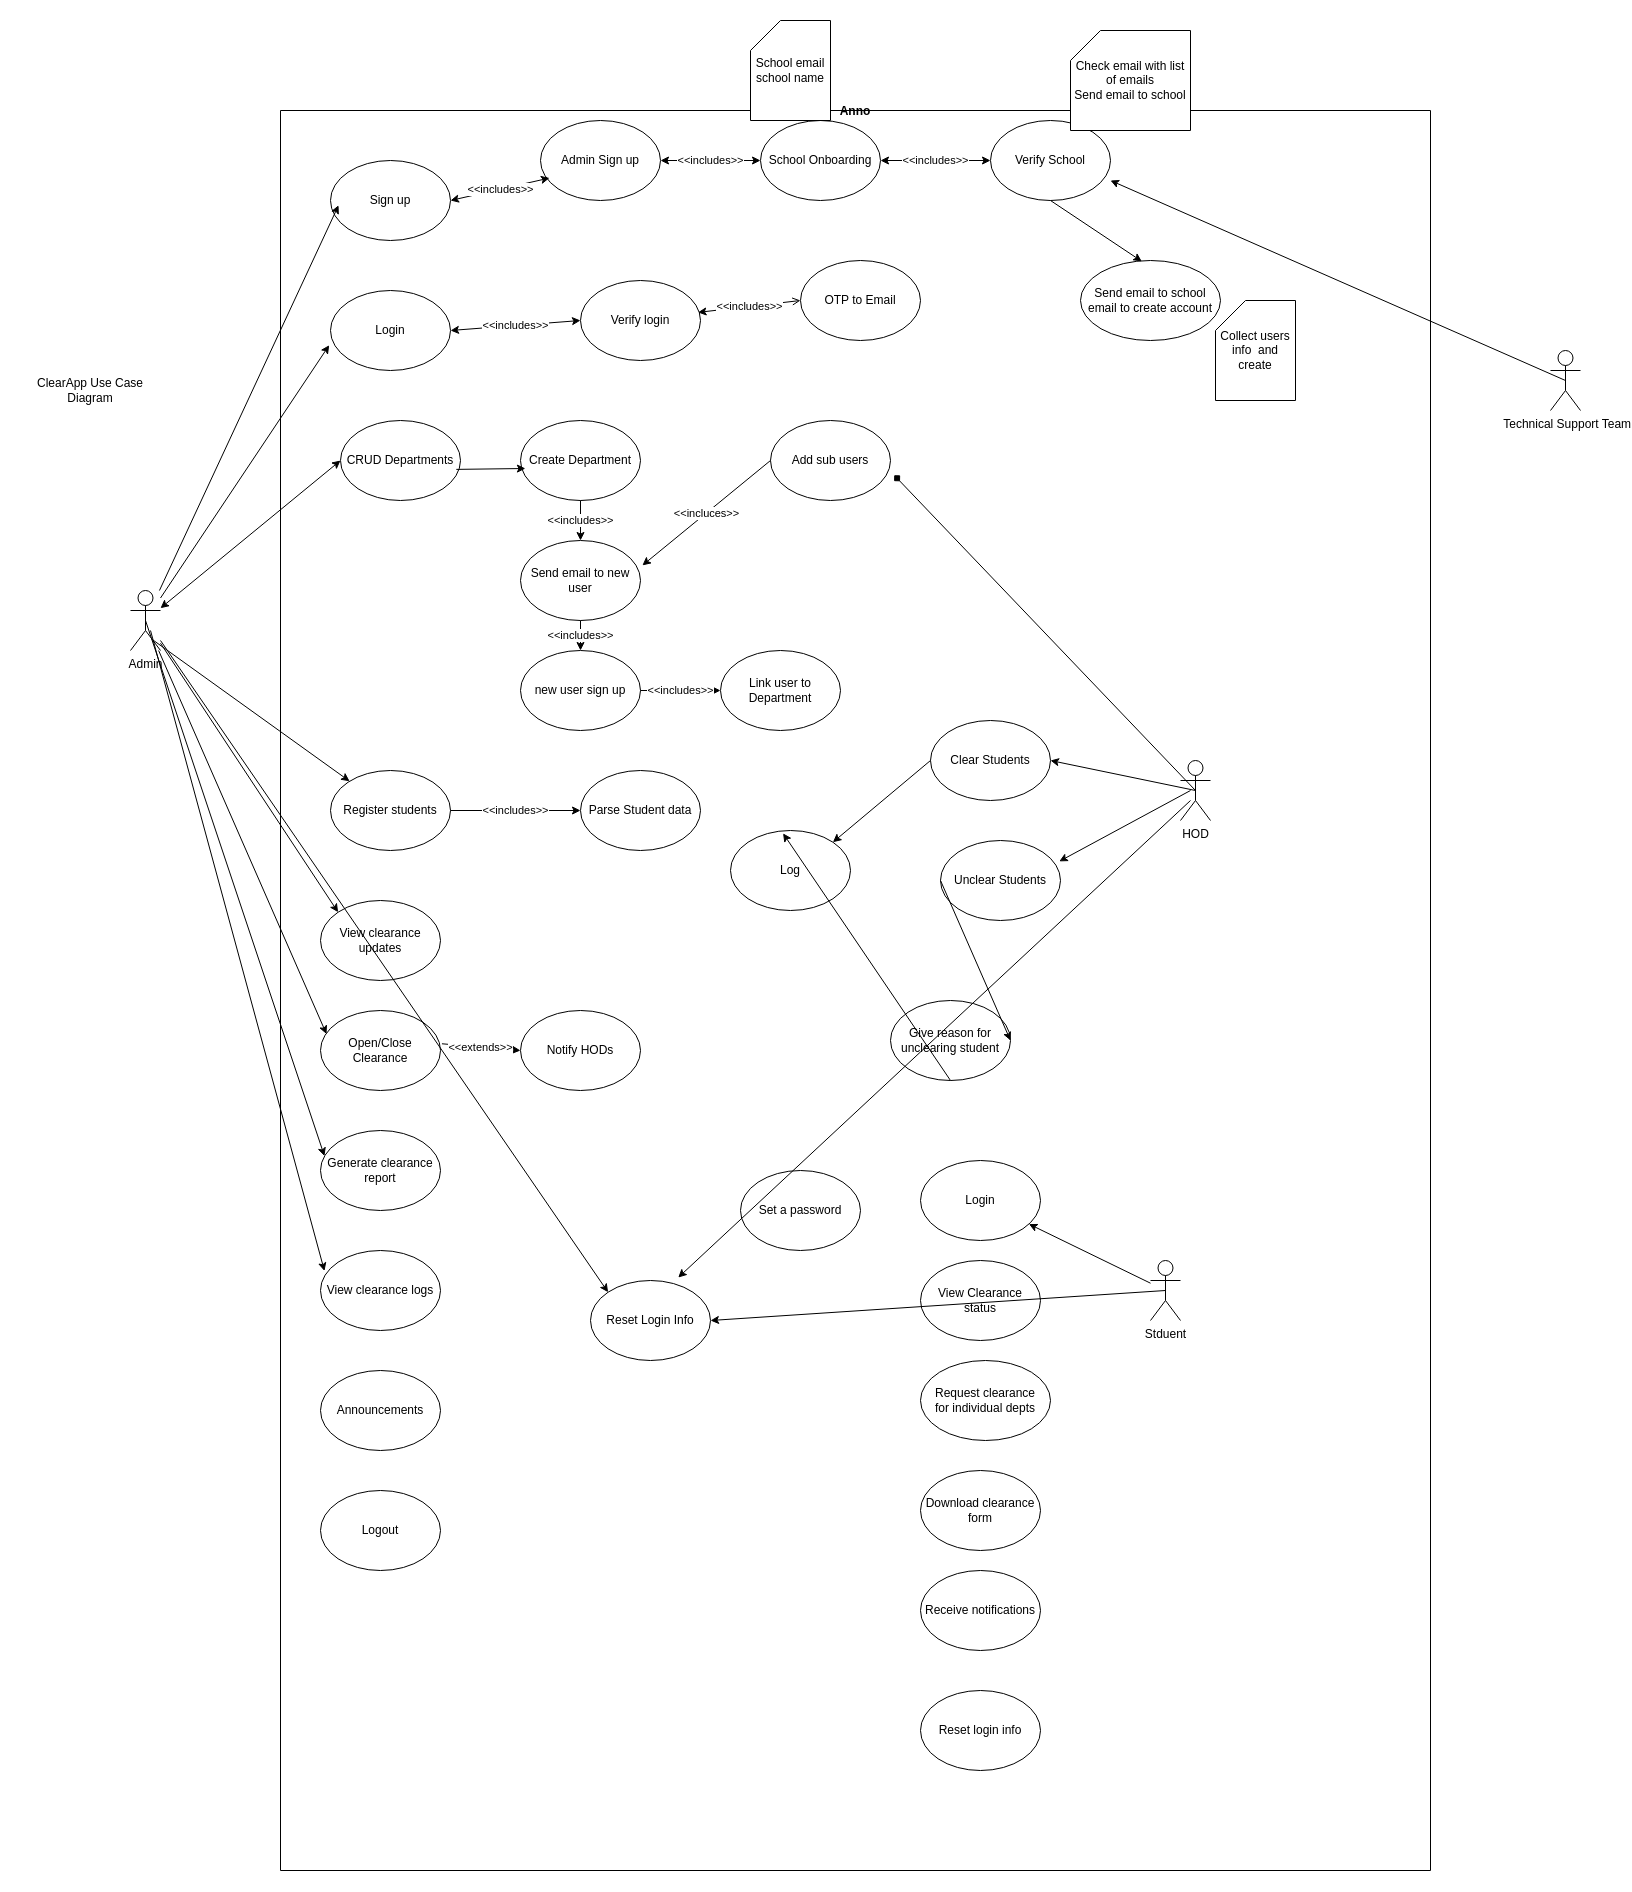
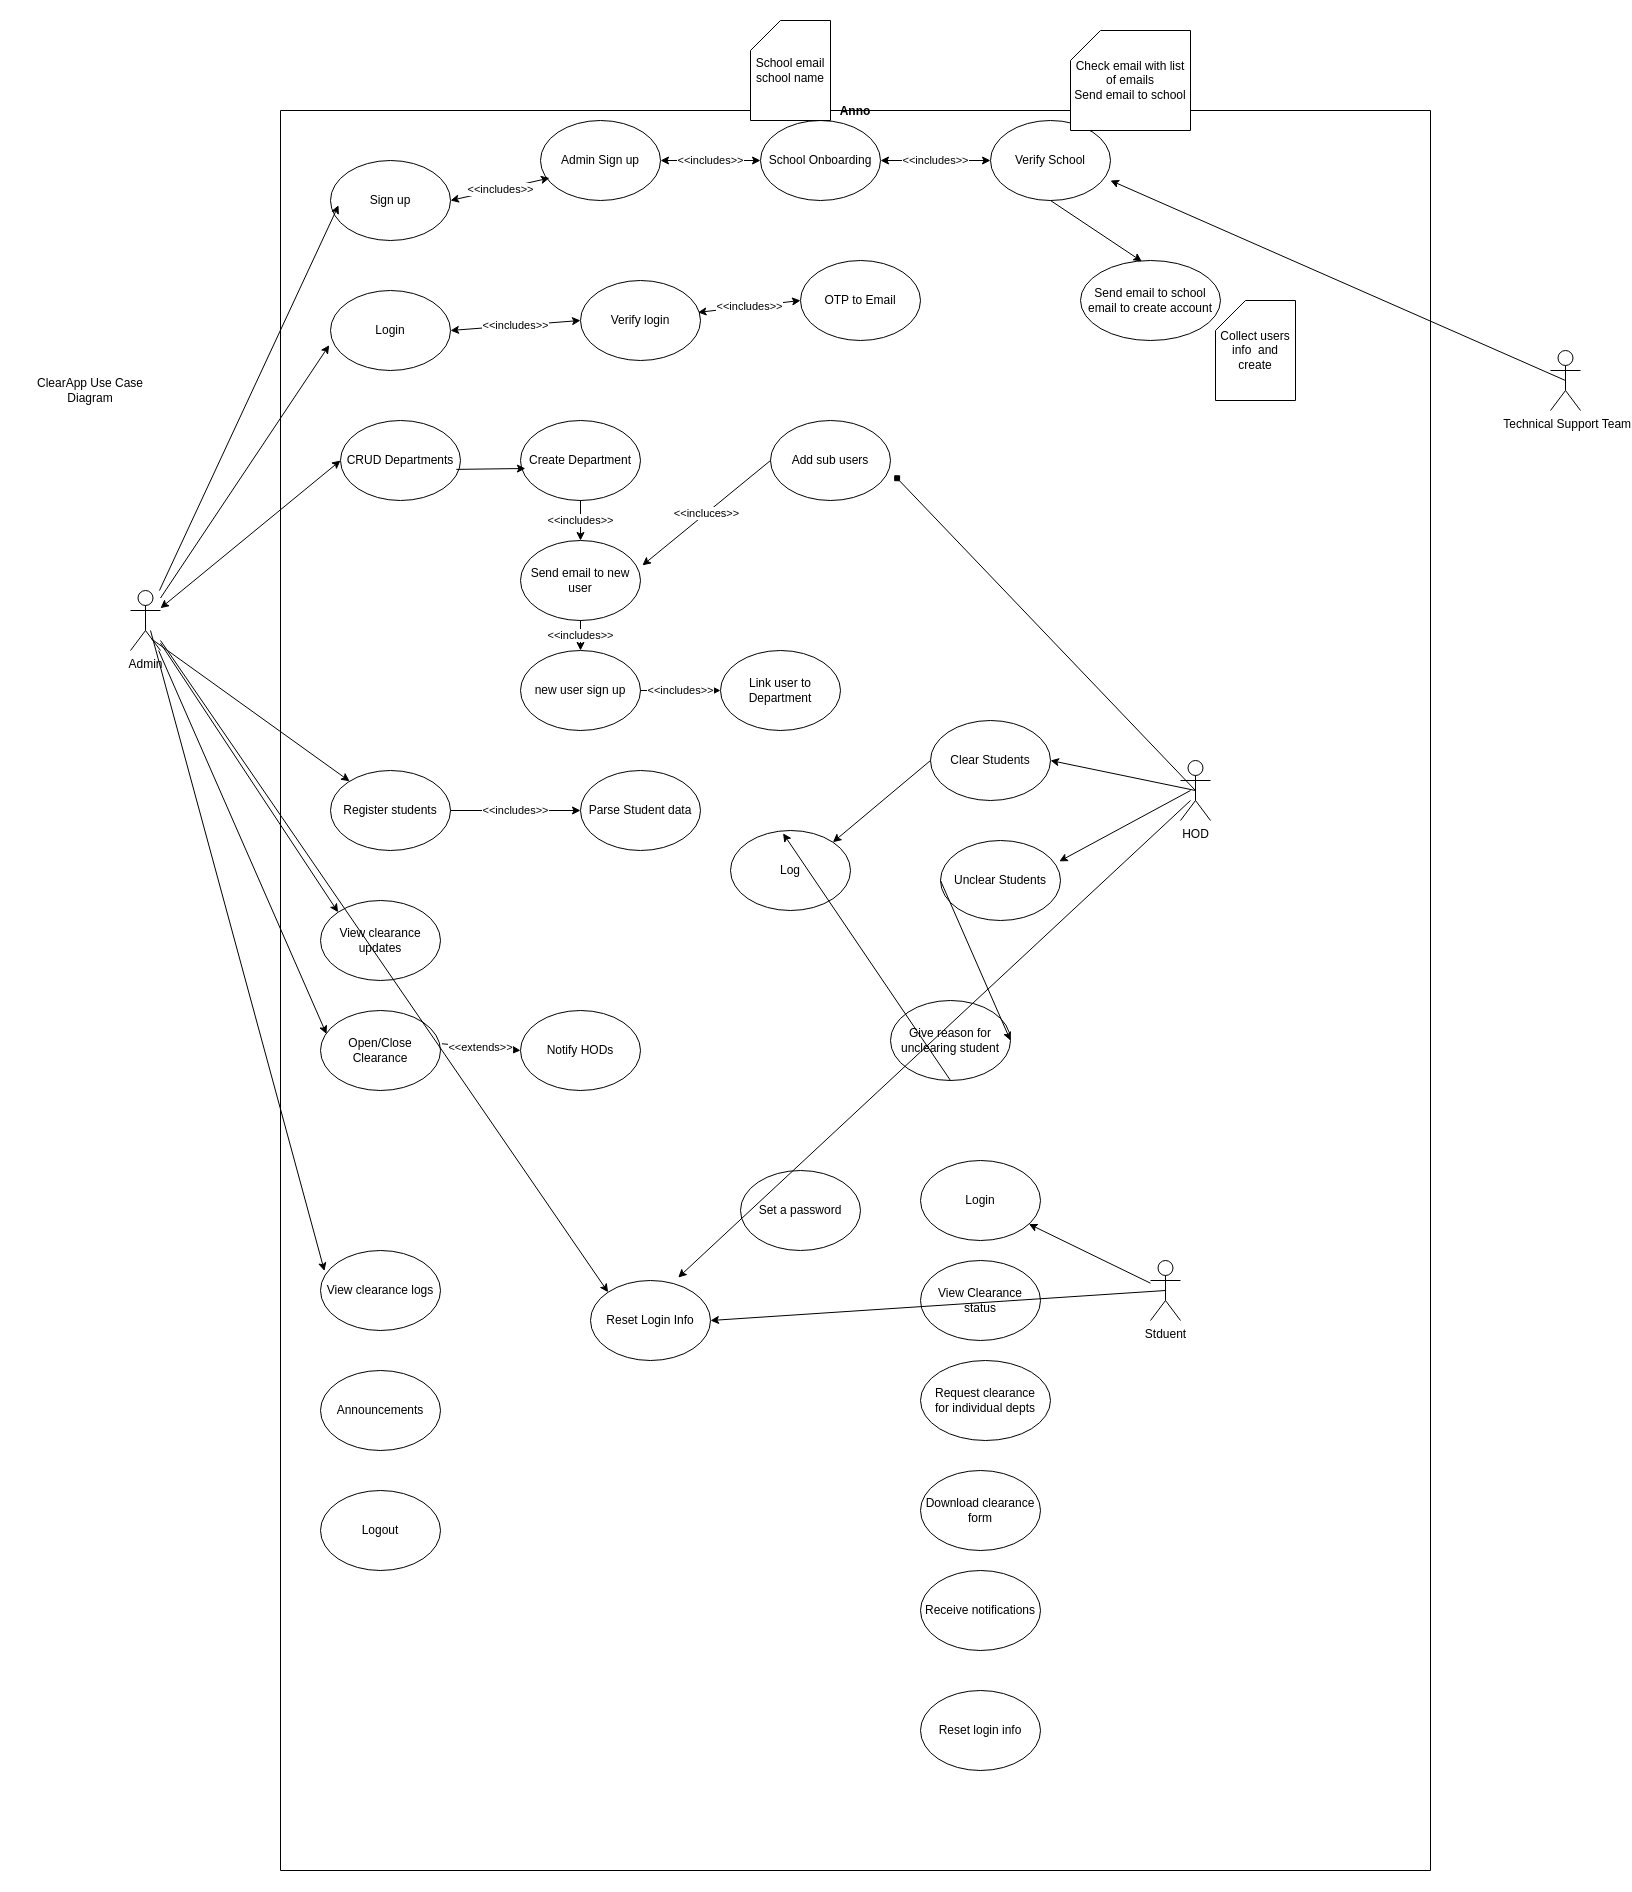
(794, 301) -> (792, 301)
(220, 844) -> none
(381, 1171) -> none
